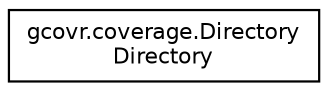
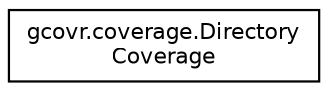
(164, 46) -> (164, 46)
